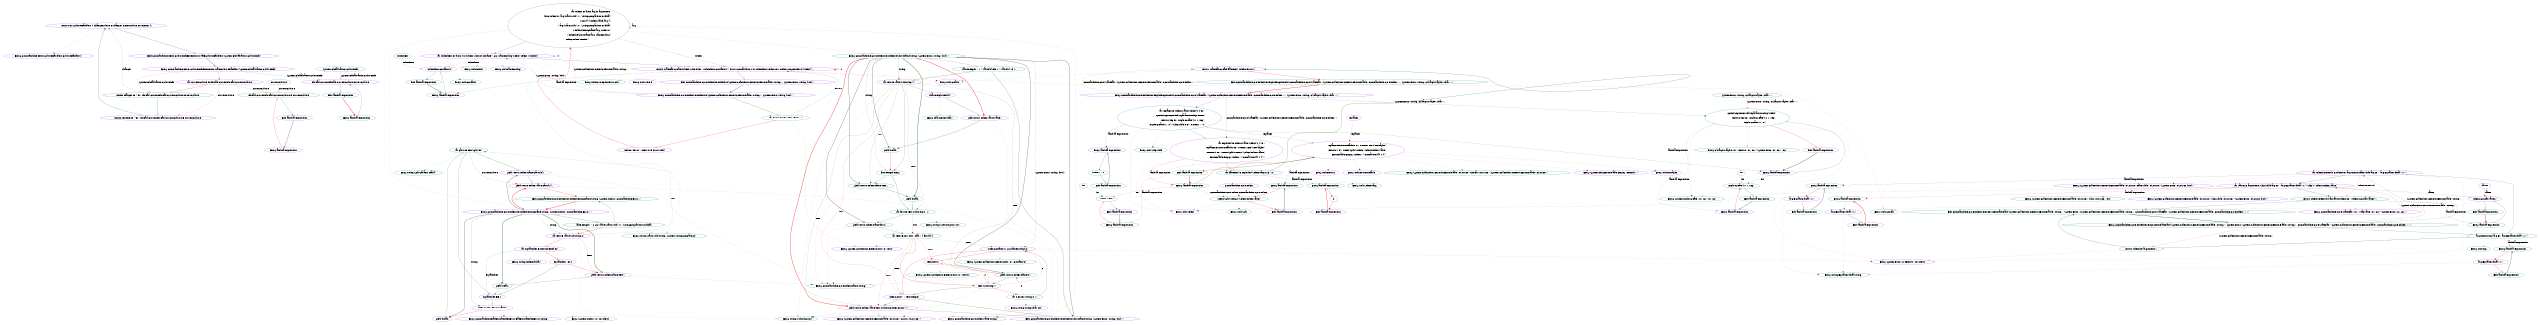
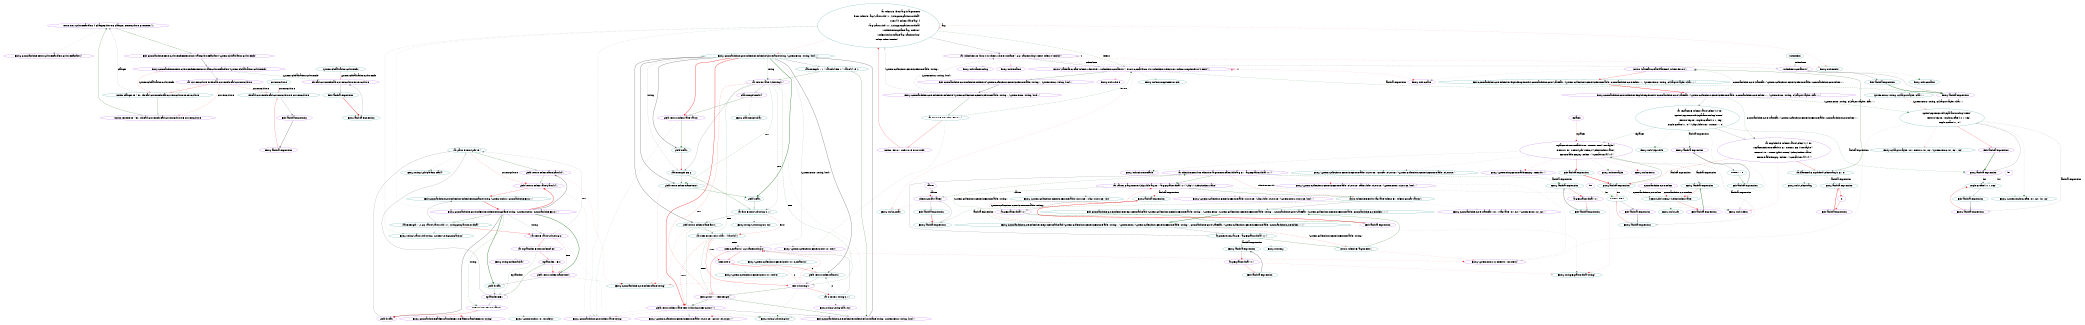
none -> (1011, 69)
(890, 173) -> (681, 173)
